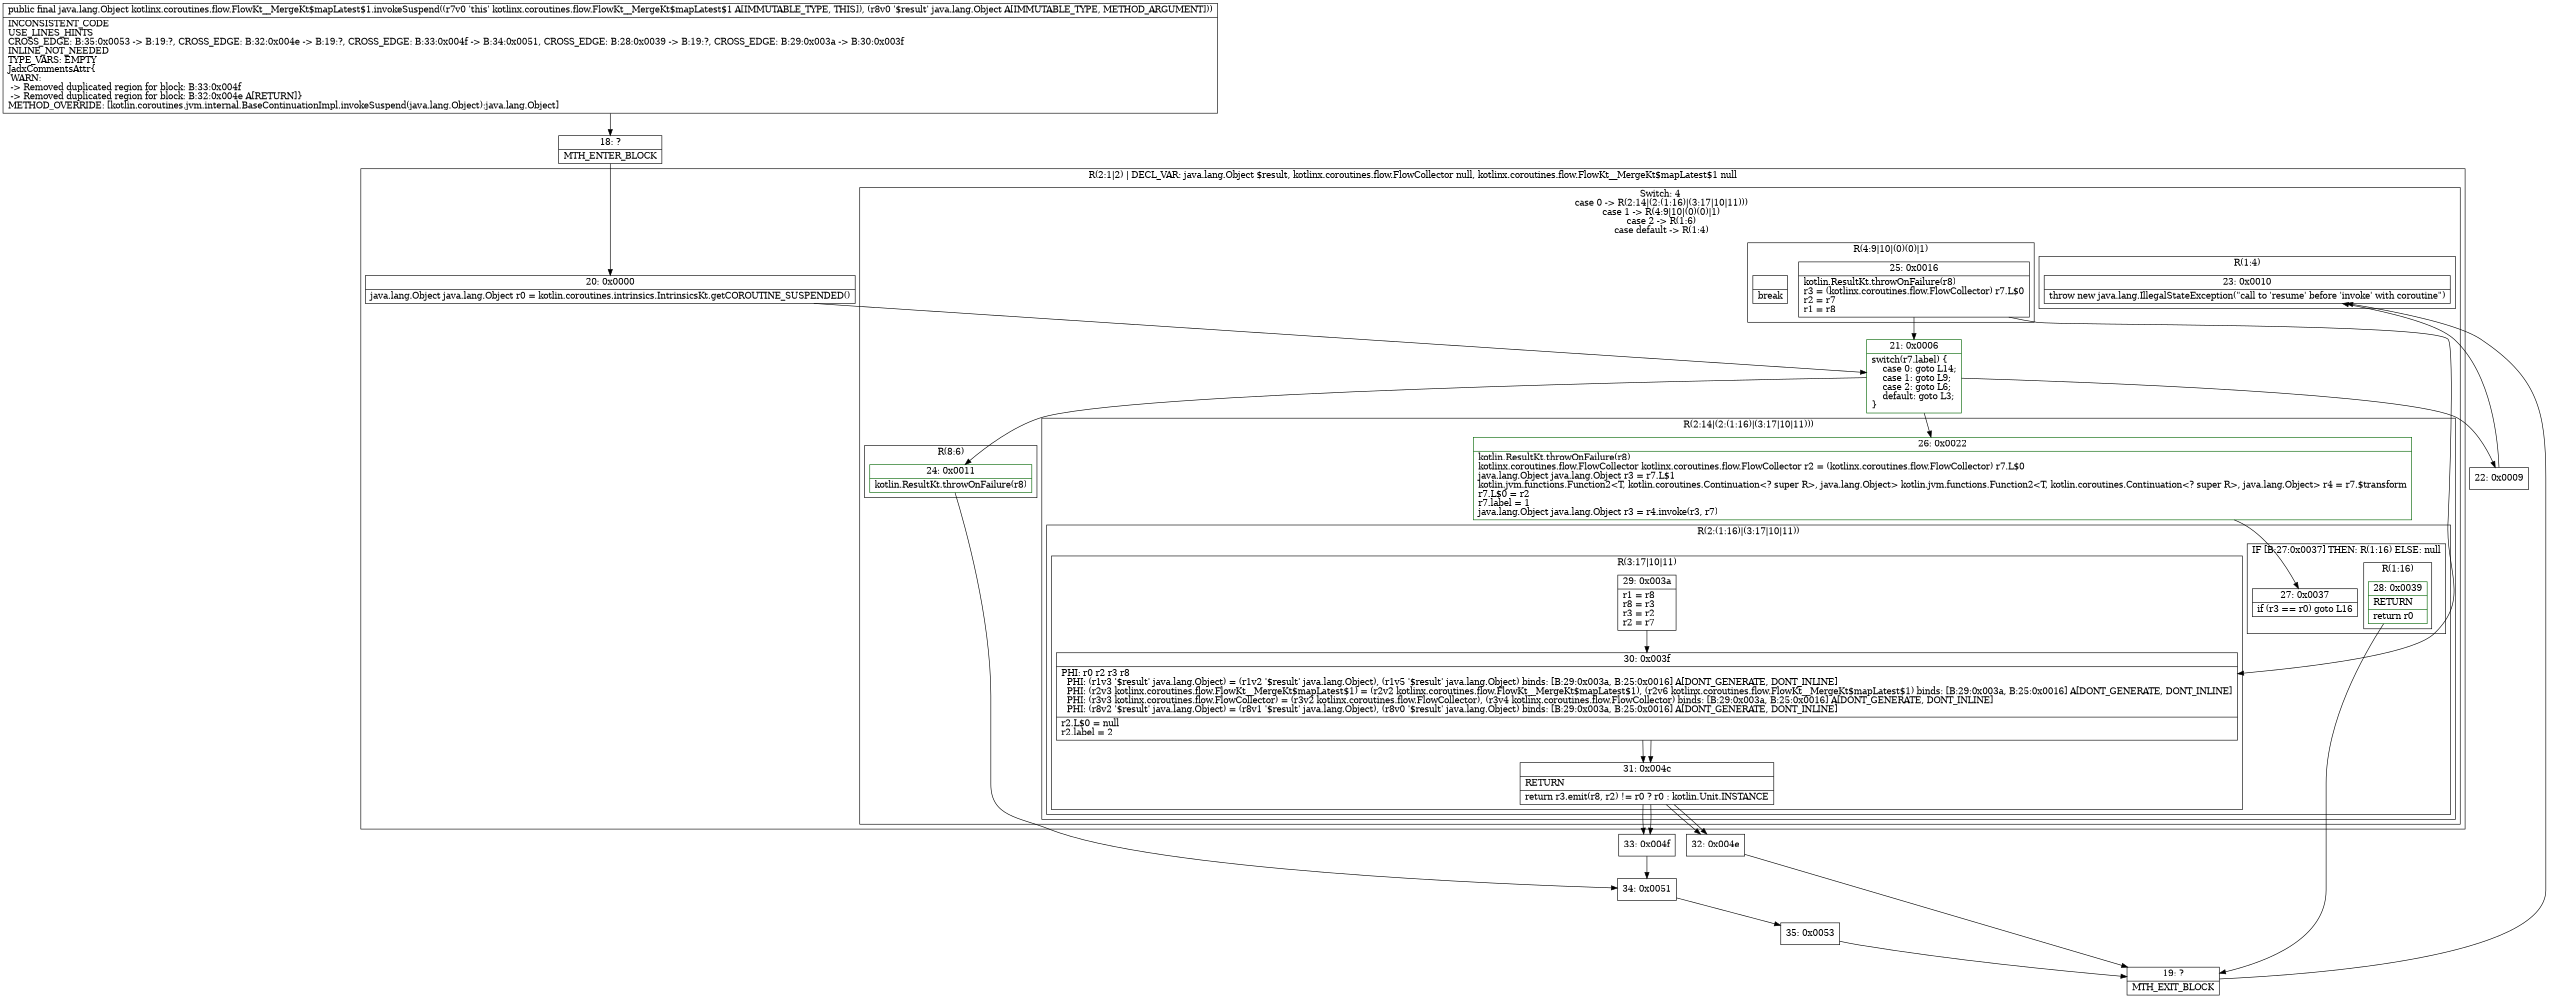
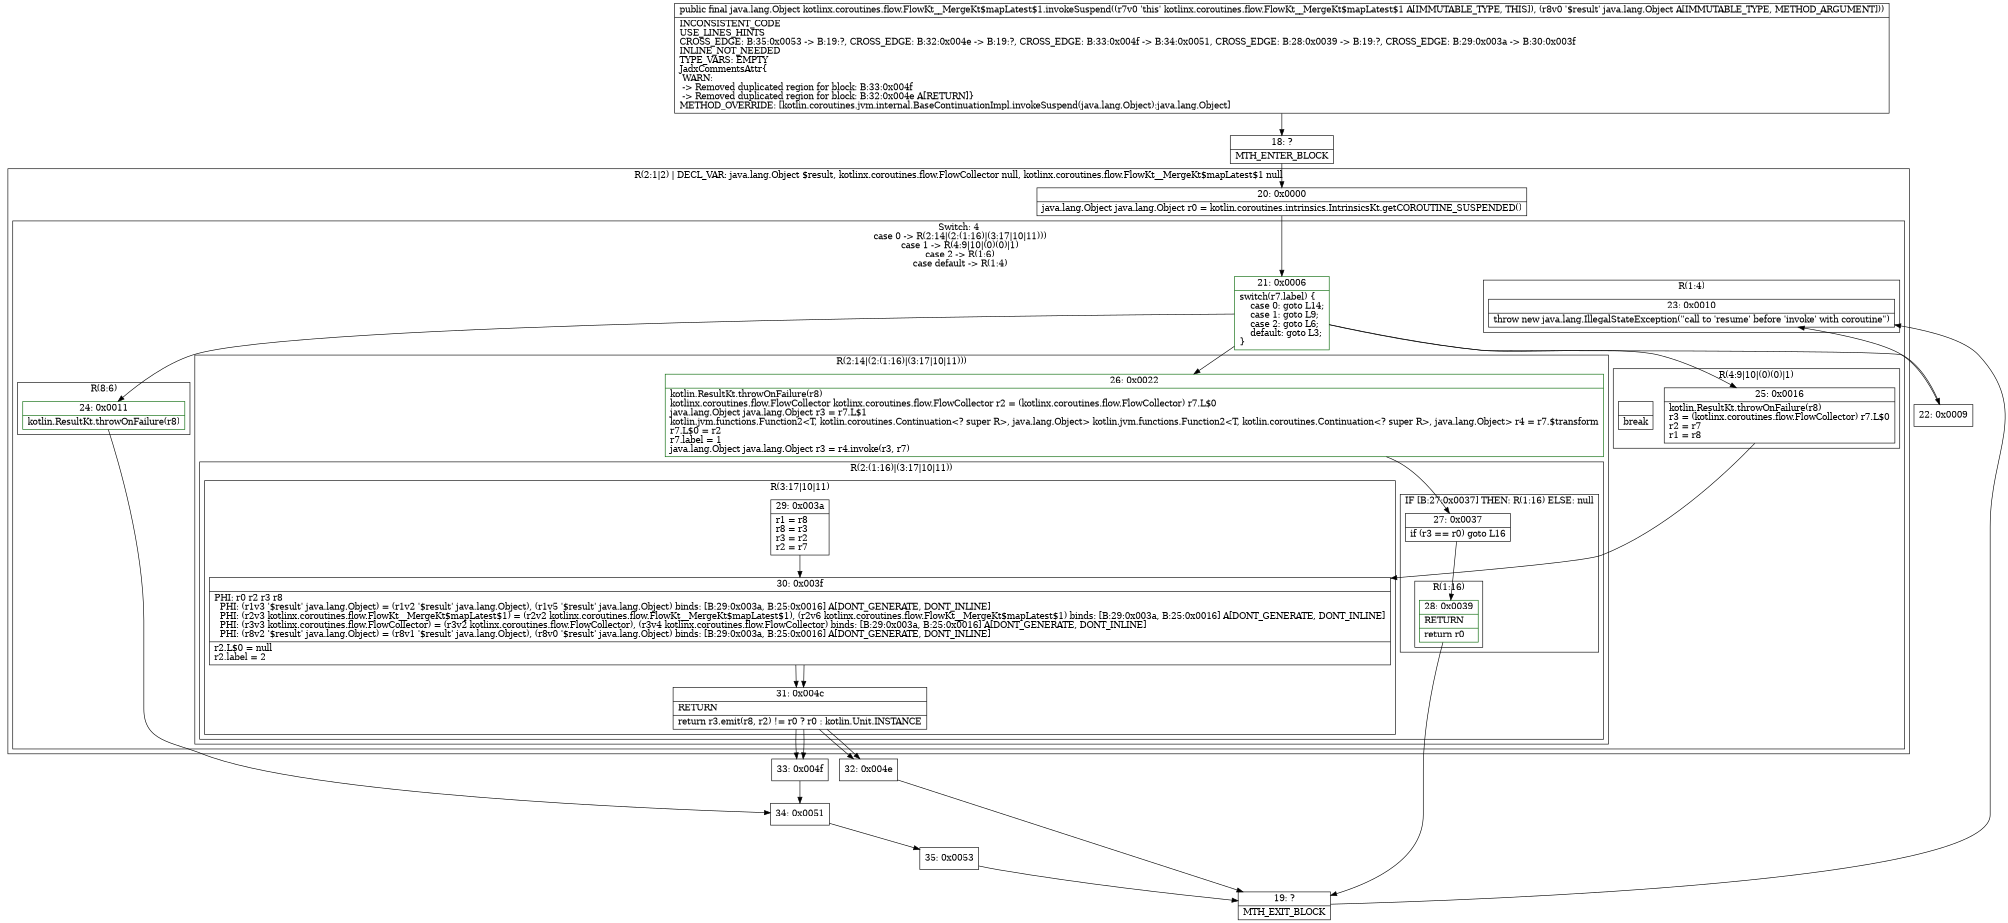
(1914, 326) -> (1532, 351)
none -> (1454, 568)
